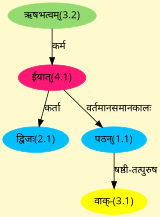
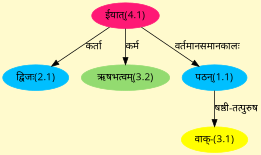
(52, 43) -> (126, 43)
